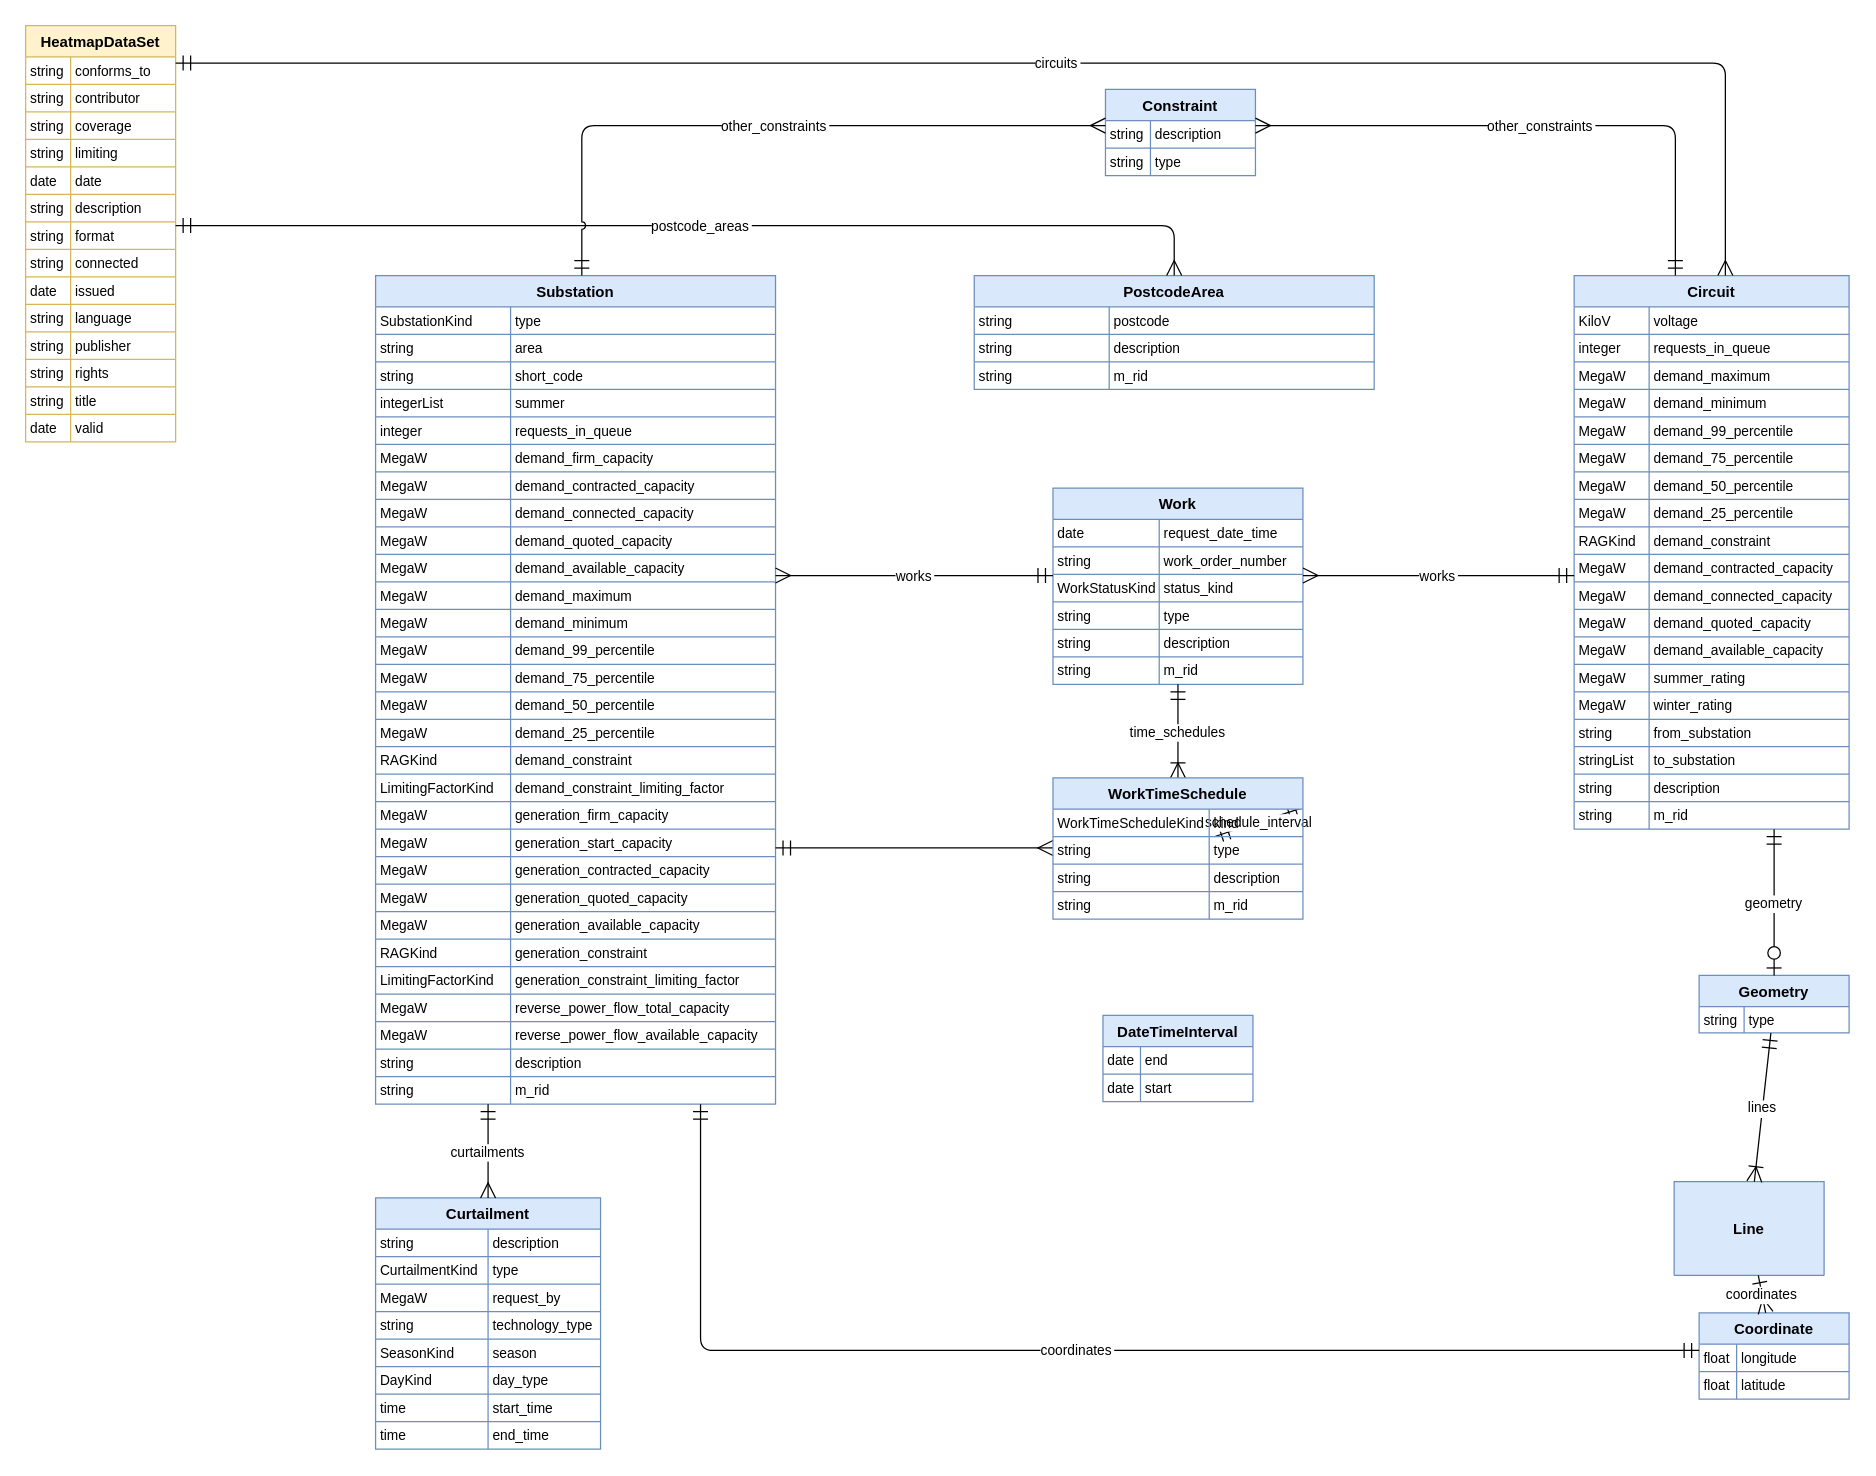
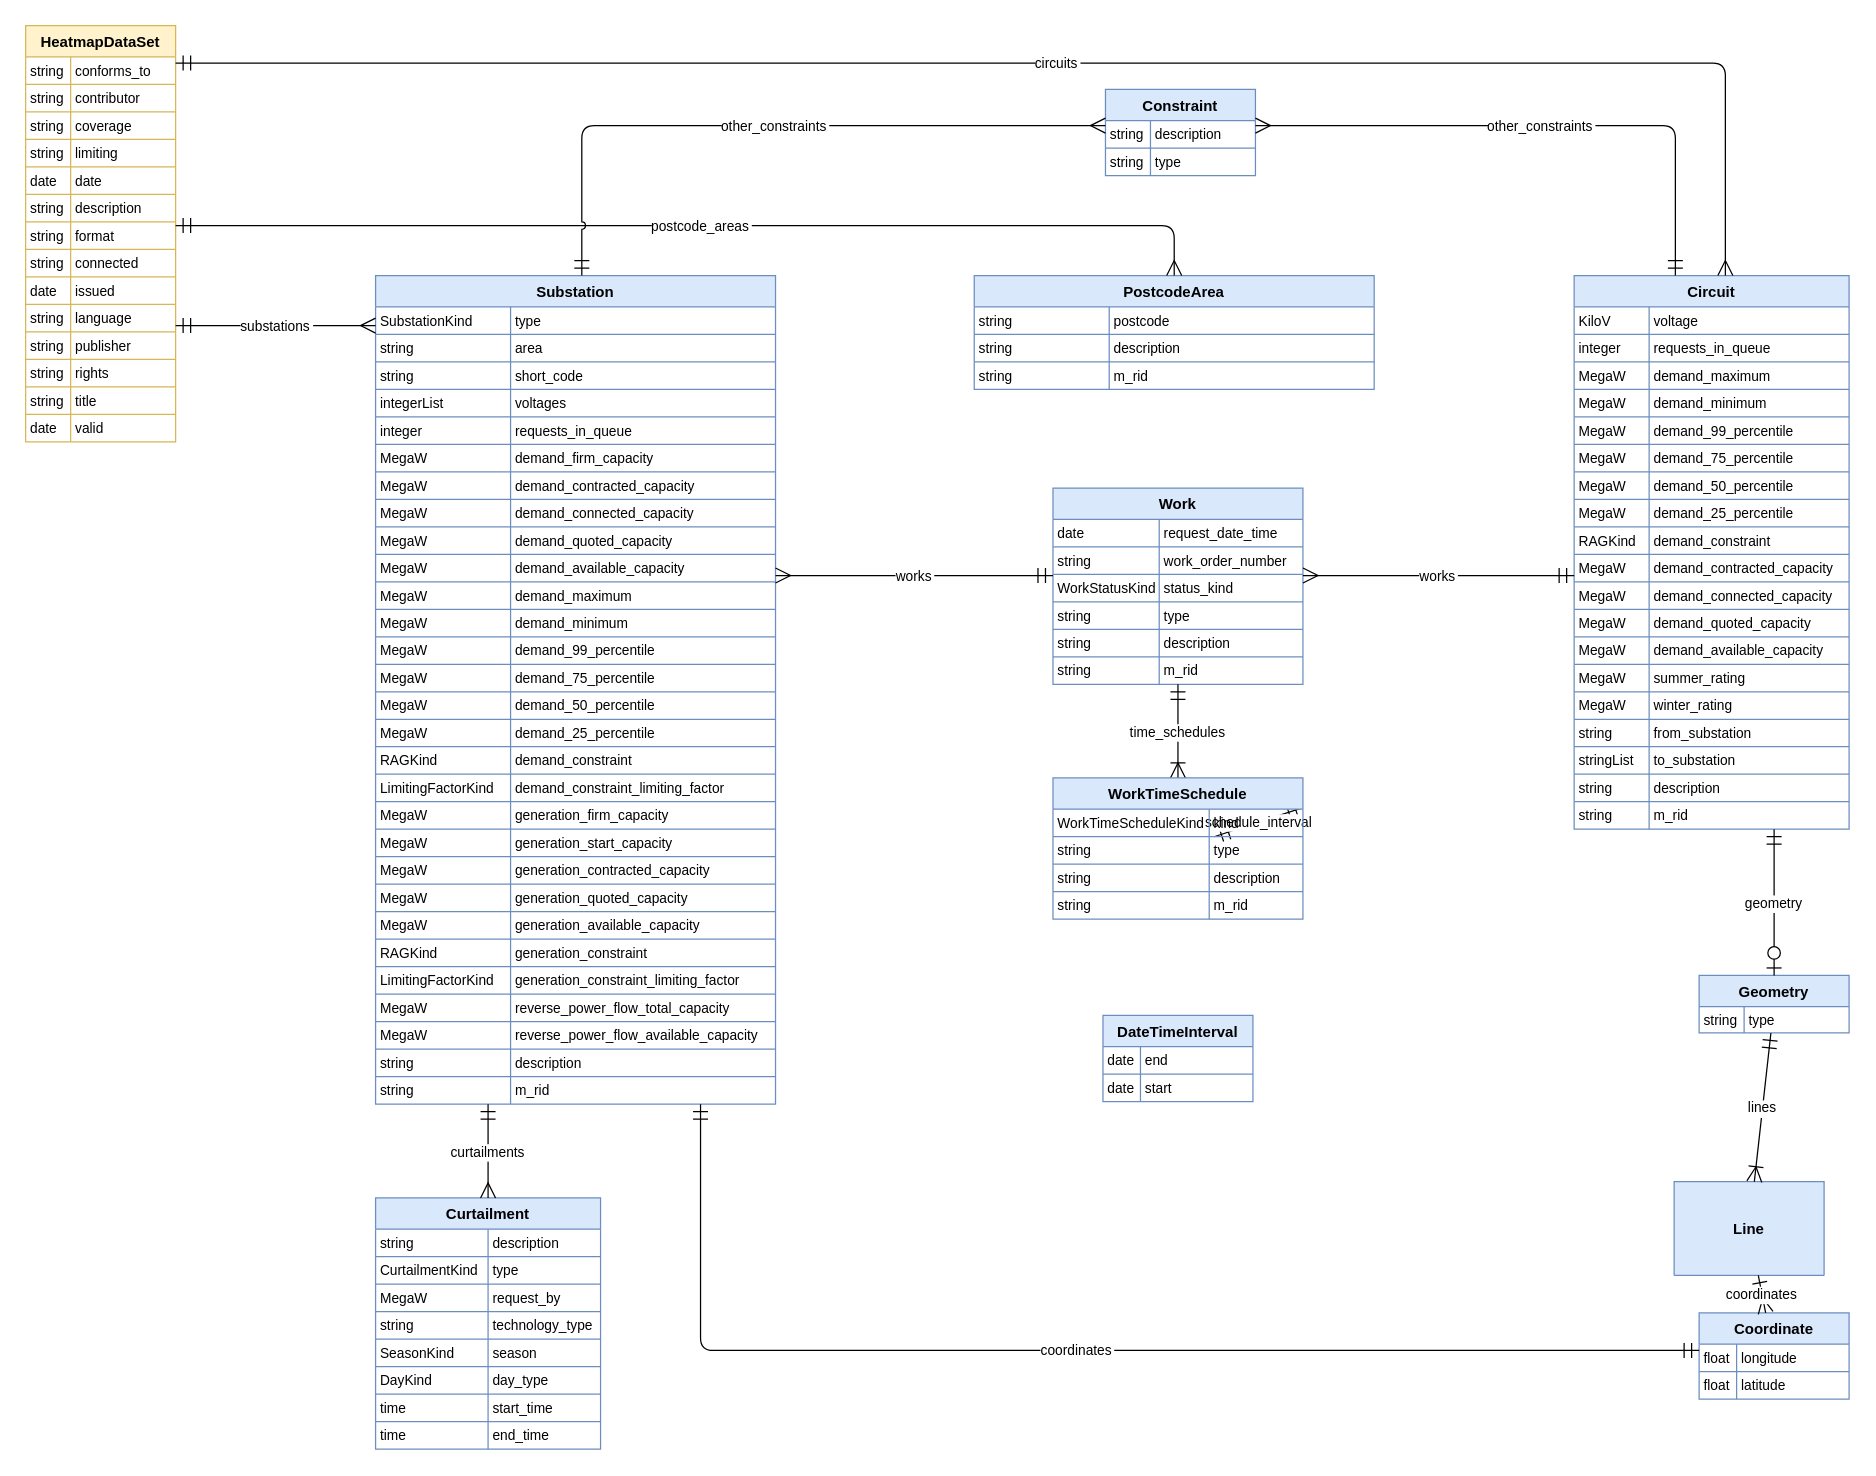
none -> (275, 326)
(538, 404) -> (544, 404)
(914, 848) -> none
